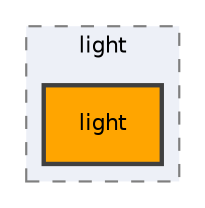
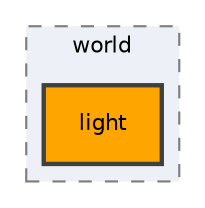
(103, 47) -> (103, 47)
